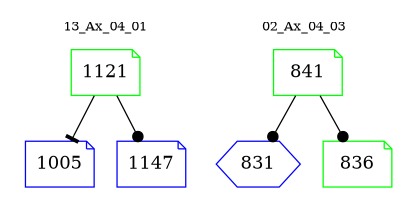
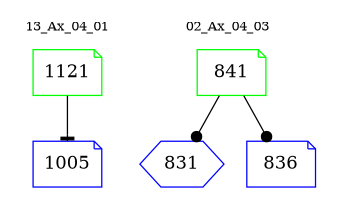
(151, 164) -> none
(357, 164) -> (281, 164)
